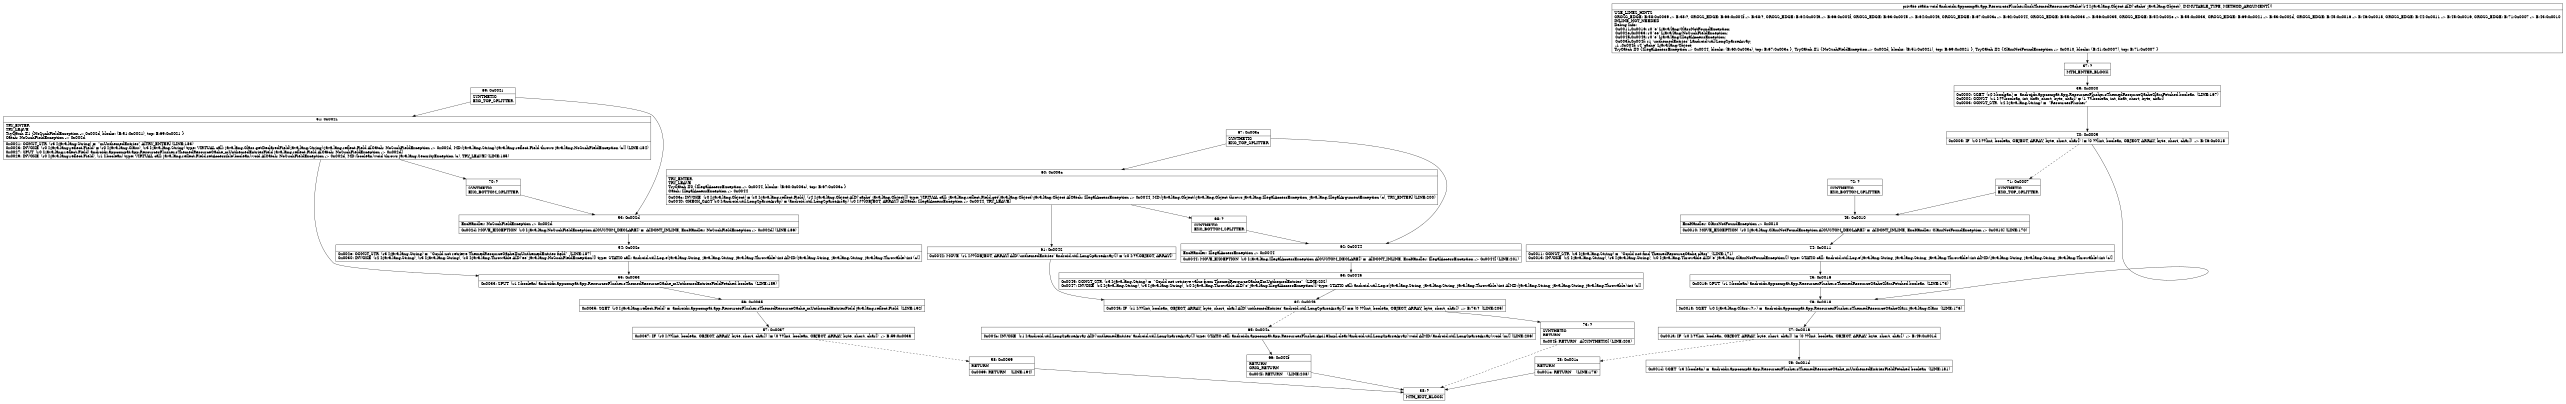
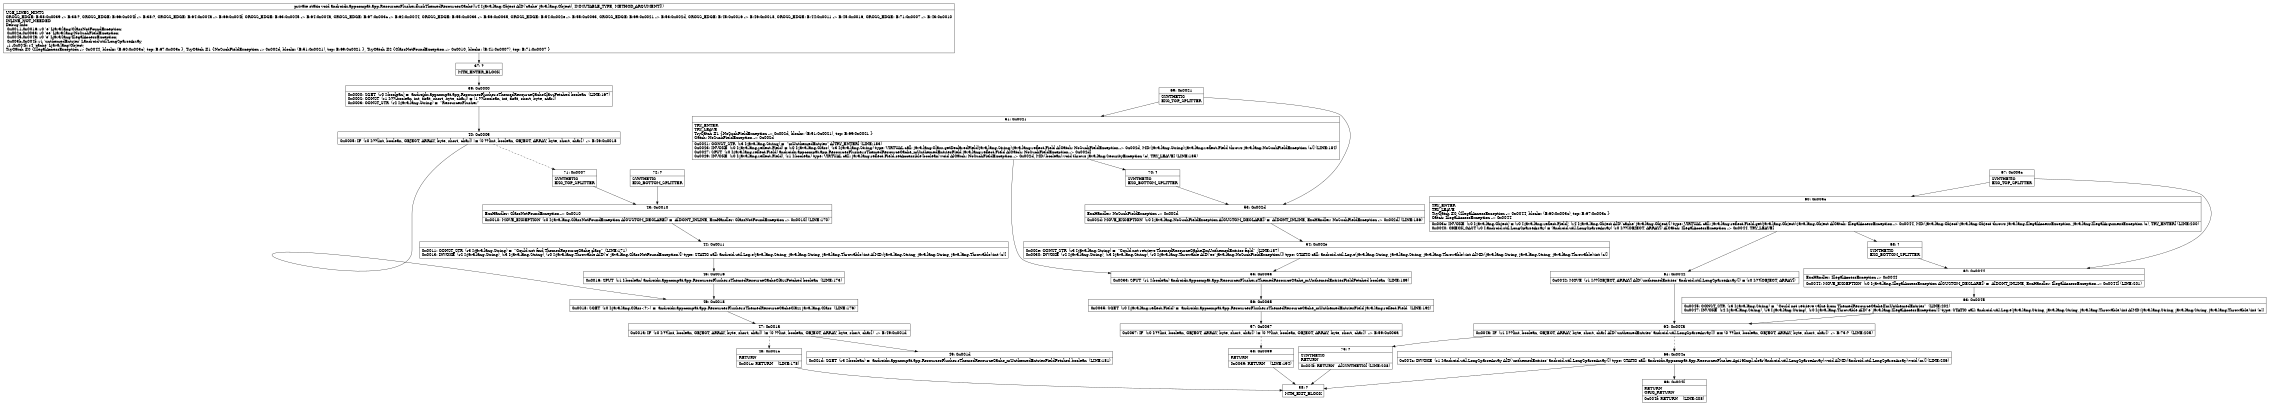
(1500, 366) -> (1322, 376)
(1356, 381) -> (1466, 376)
